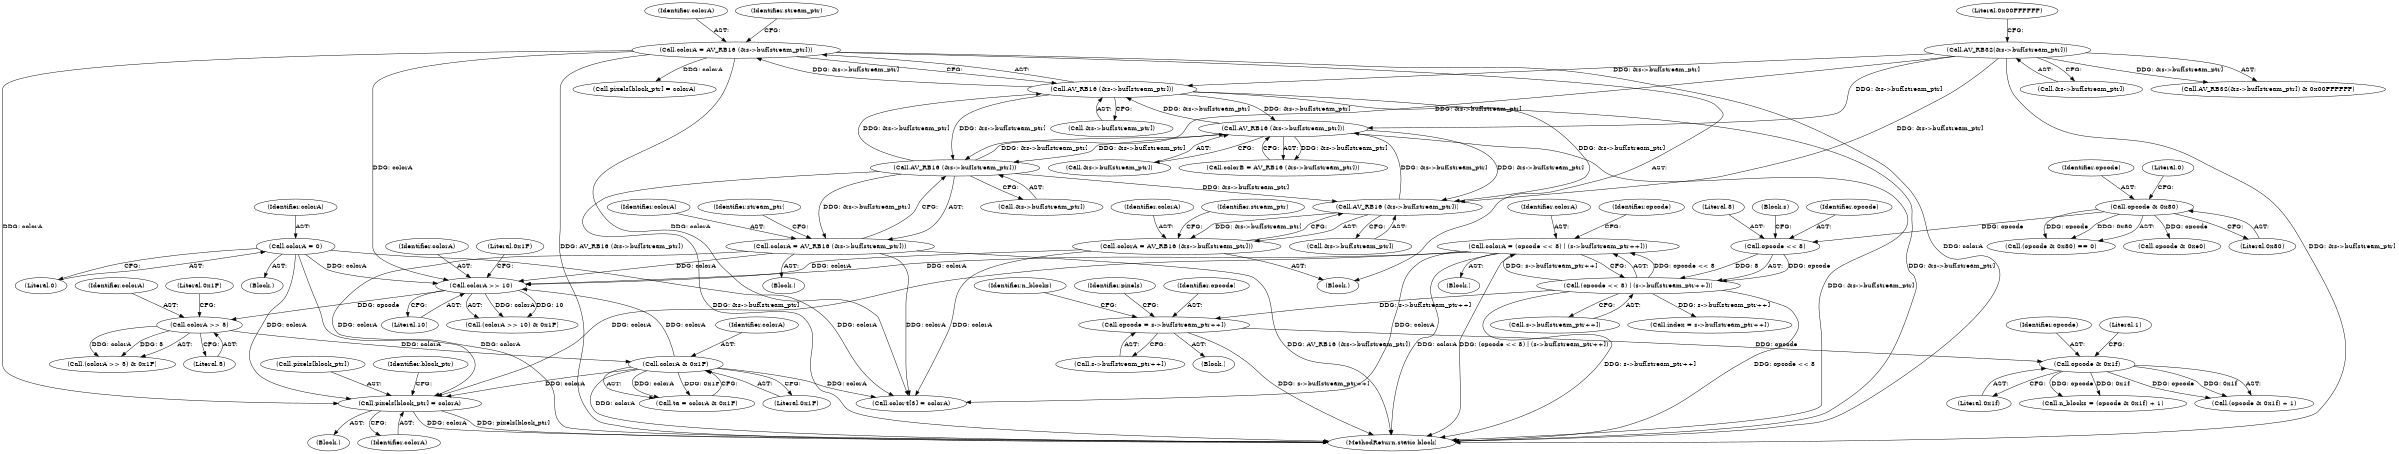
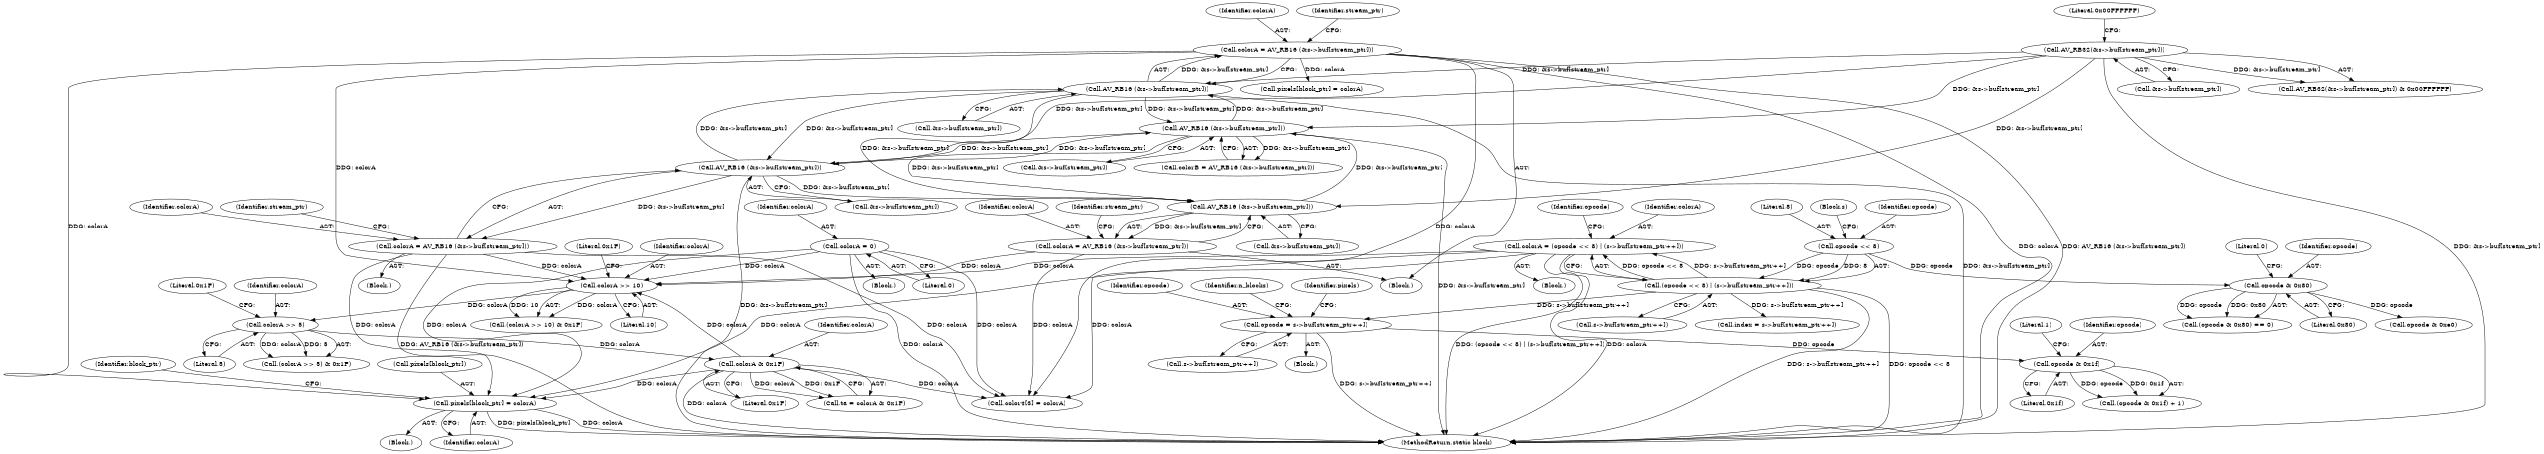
(1961, 227) -> (2045, 281)
(379, 305) -> (488, 305)
(2103, 404) -> none
